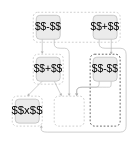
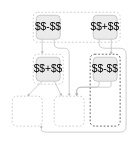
(27, 111) -> none
